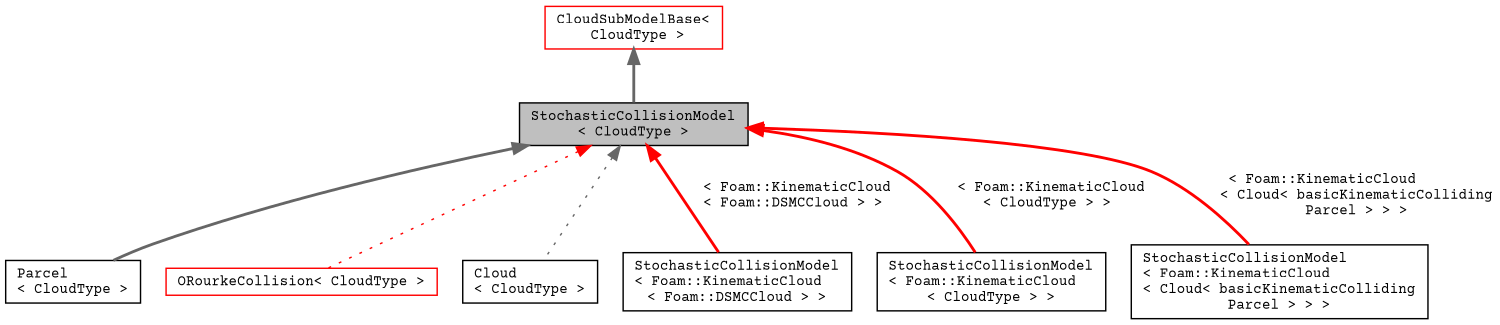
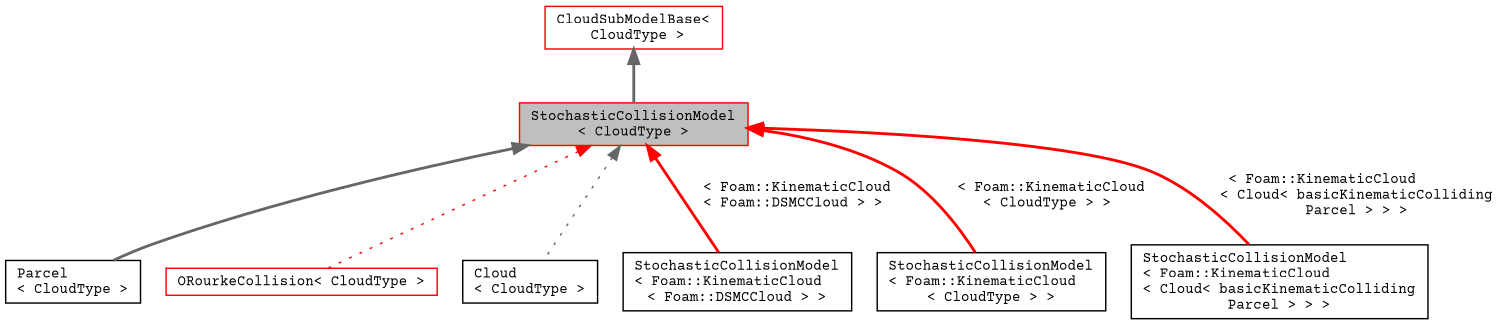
(634, 124) -> (634, 124)
